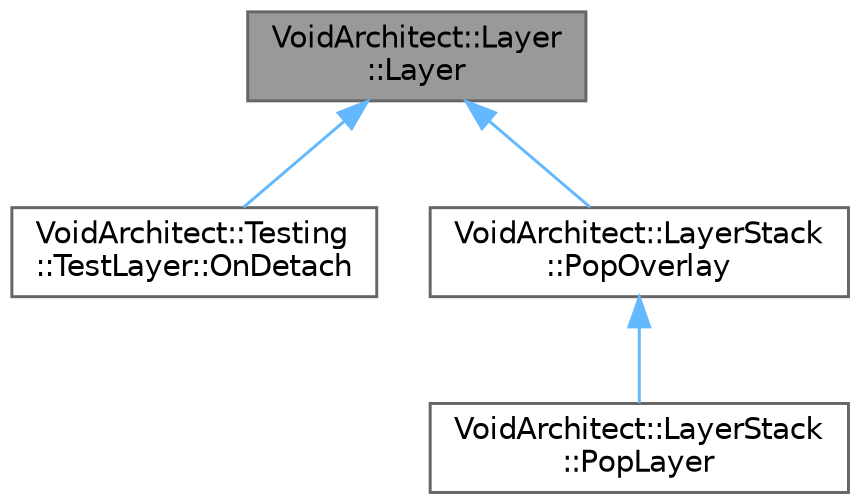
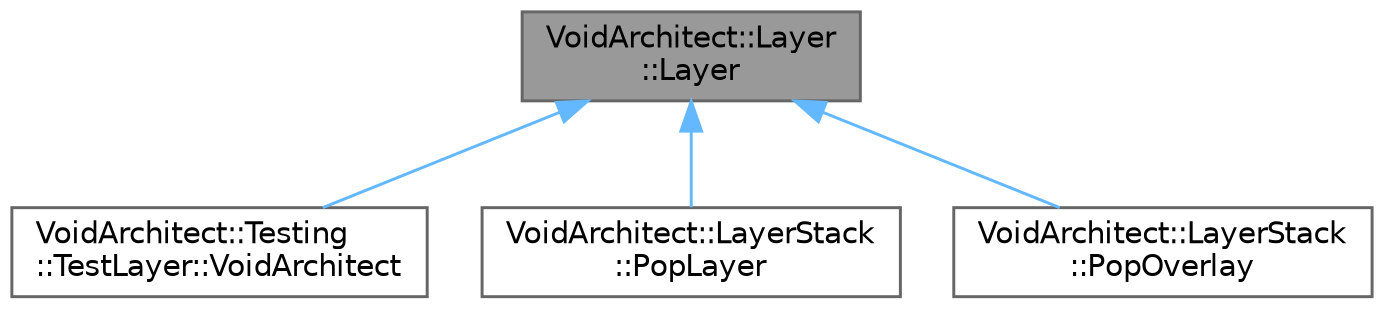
(194, 252) -> (220, 252)
(639, 365) -> (691, 170)
